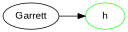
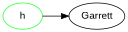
(69, 16) -> (52, 16)
